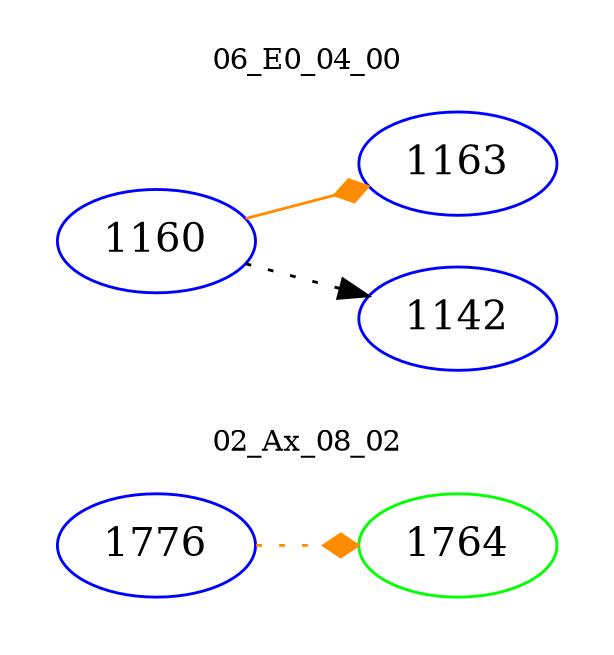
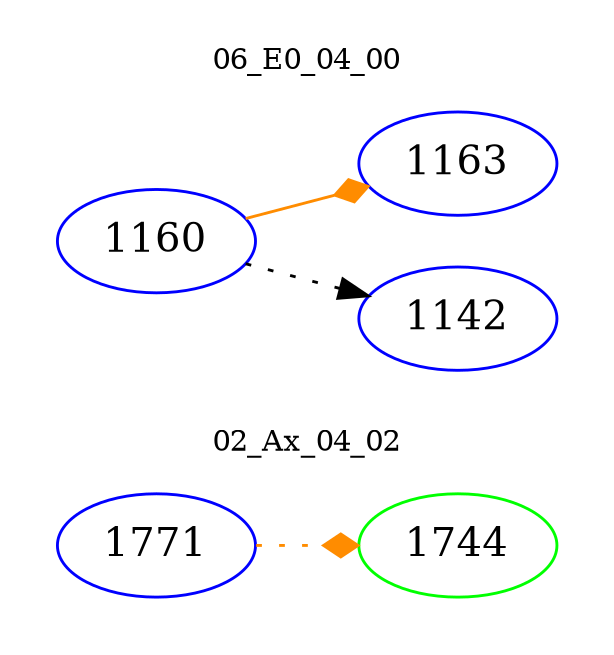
(307, 444) -> (307, 444)
(156, 545) -> (156, 545)
(458, 545) -> (458, 545)
